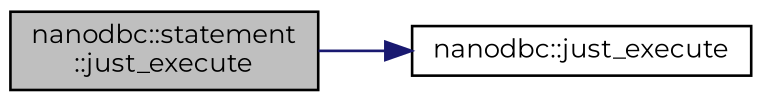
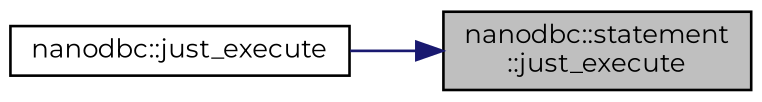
(352, 51) -> (383, 51)
